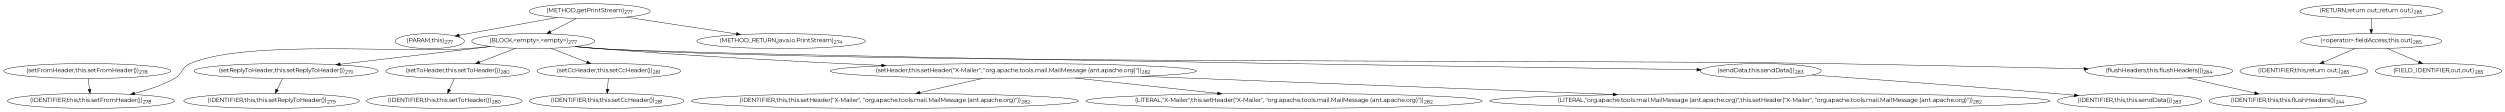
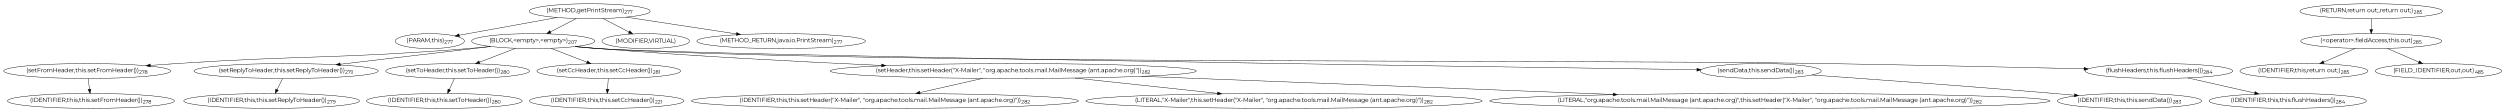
(573, 40) -> (573, 40)
(838, 40) -> (838, 40)
none -> (646, 41)
(307, 49) -> (320, 57)
(2479, 70) -> (2479, 70)
(659, 100) -> (659, 100)
(2340, 100) -> (2340, 100)
